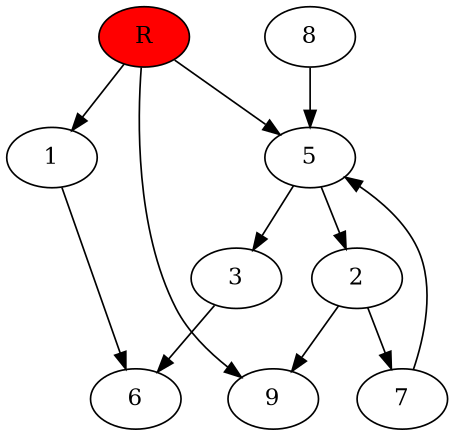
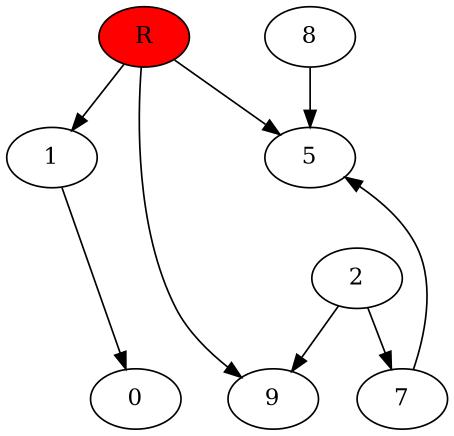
(330, 210) -> none
(236, 278) -> none
(136, 399) -> (136, 399)
